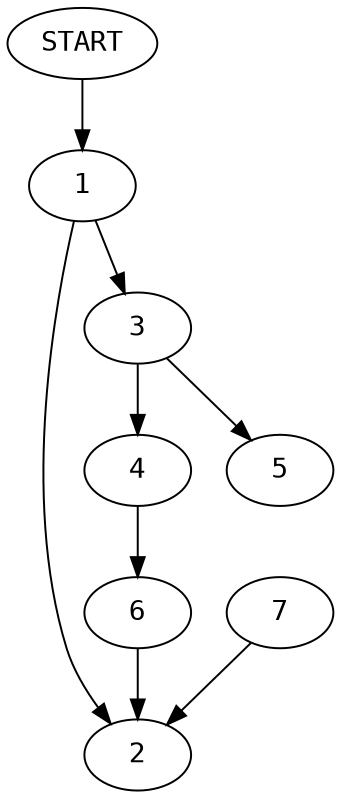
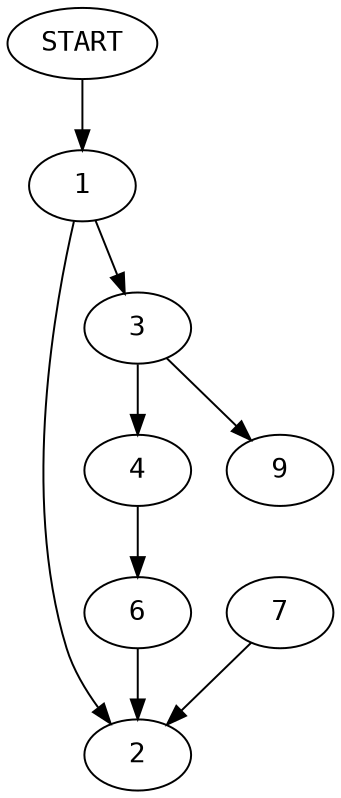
(280, 470) -> (280, 470)
